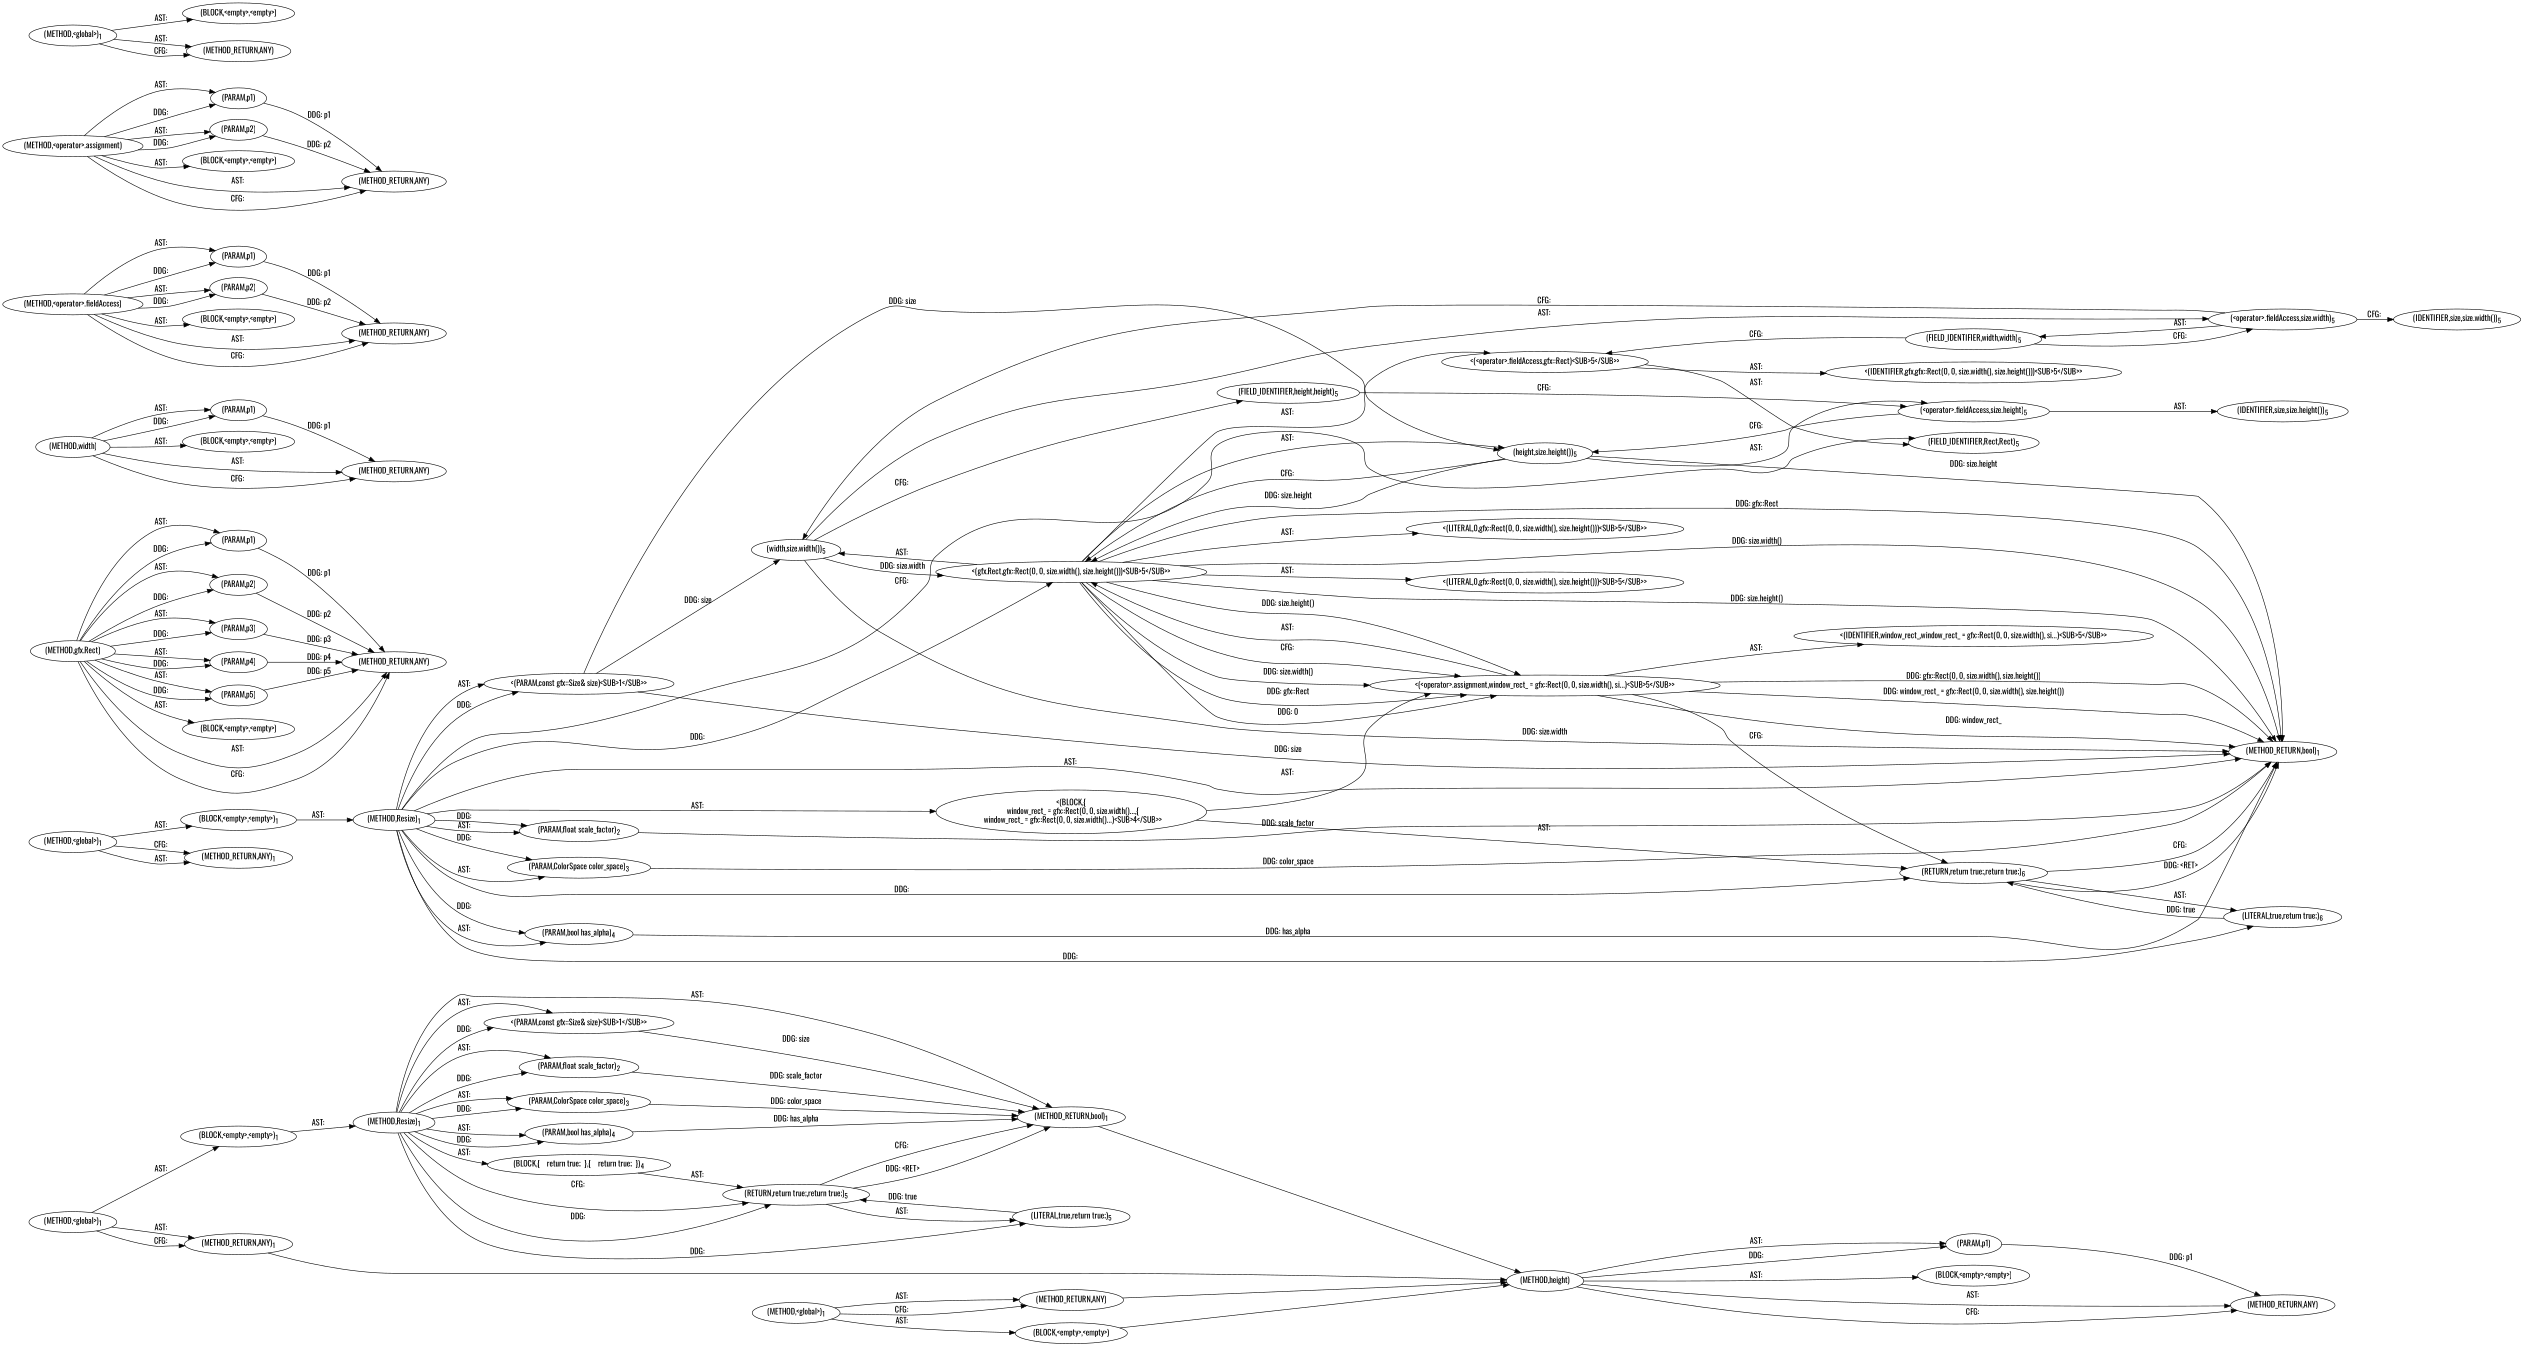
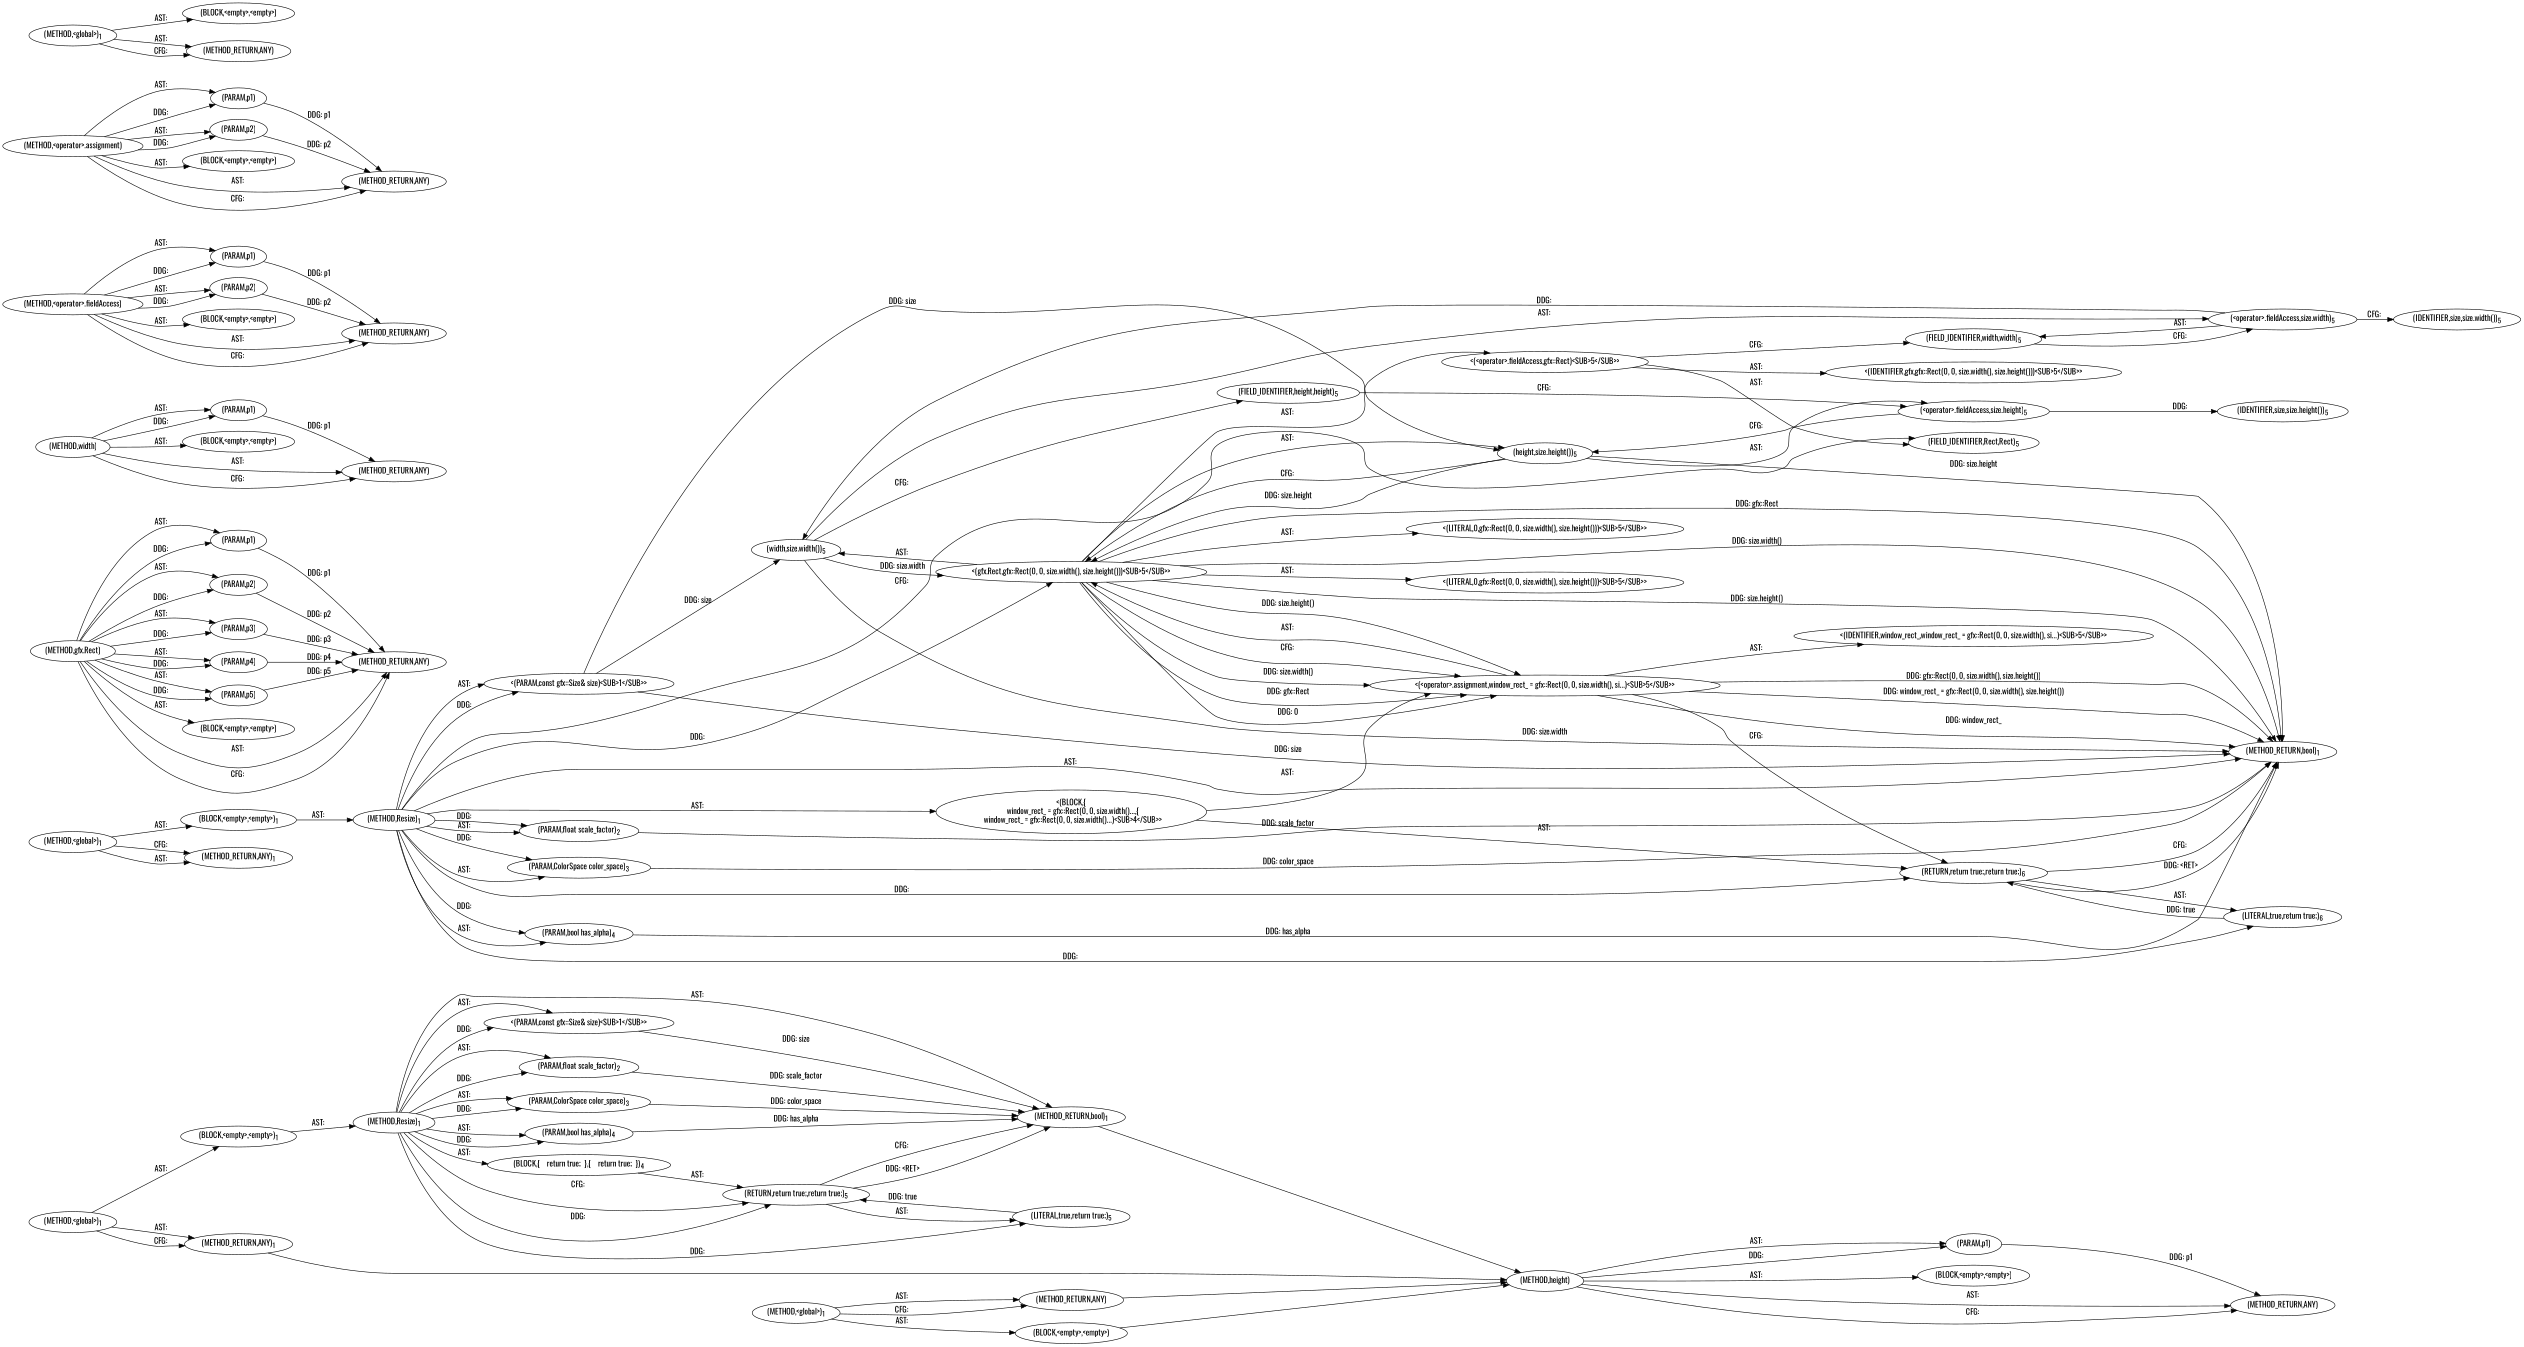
(1545, 301) -> (1545, 301)
(1759, 340) -> (1771, 350)
(2181, 407) -> (2181, 407)
